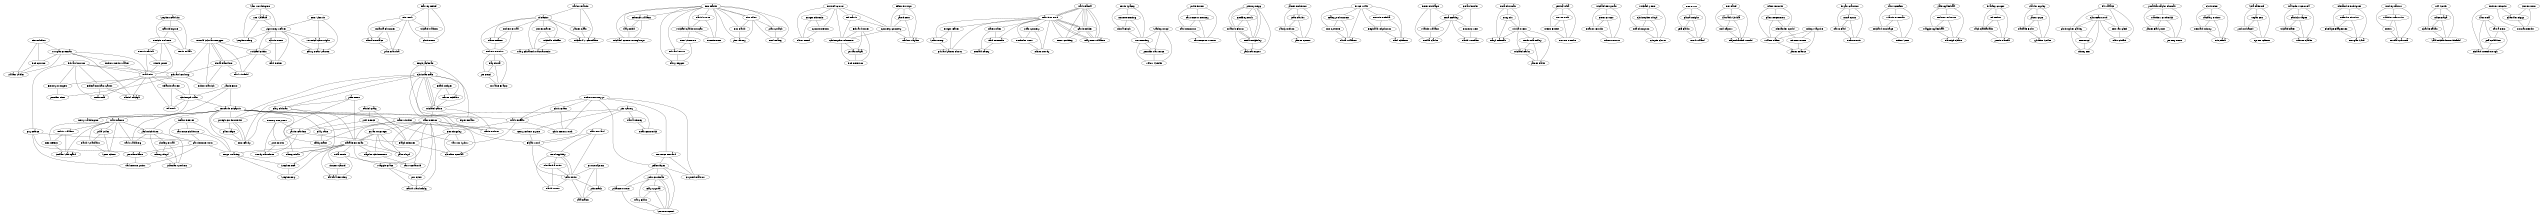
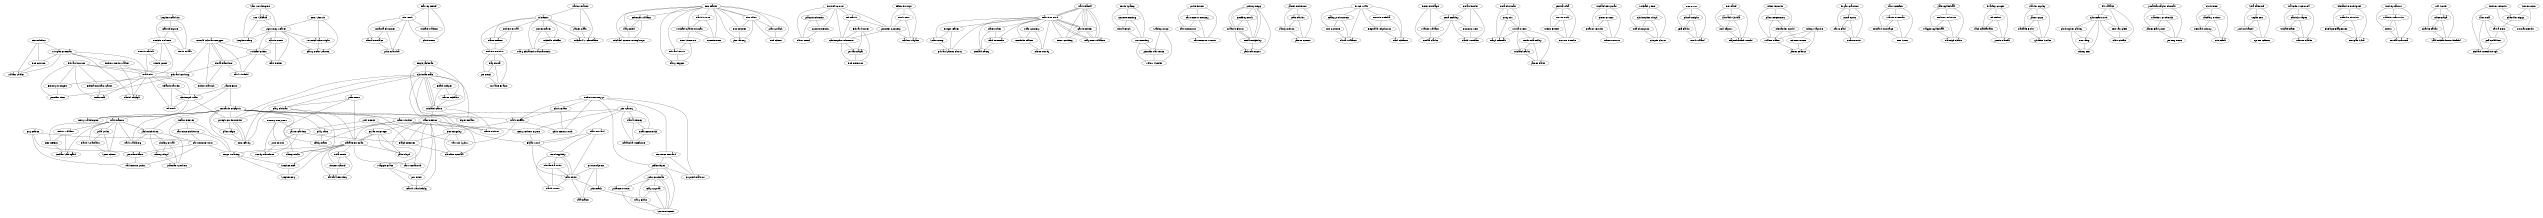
(2085, 14) -> (2103, 12)
(815, 18) -> (815, 18)
(904, 18) -> (904, 18)
none -> (998, 21)
(2521, 23) -> (2508, 23)
none -> (1483, 24)
(740, 29) -> (740, 29)
(891, 29) -> (891, 29)
(1151, 35) -> none
(776, 40) -> (776, 40)
(1024, 40) -> (1024, 40)
(1902, 40) -> (1902, 40)
(2084, 40) -> (2084, 40)
(33, 86) -> (47, 77)
(116, 92) -> (128, 78)
(210, 103) -> (209, 109)
(370, 109) -> none
none -> (634, 143)
(375, 154) -> none
(358, 159) -> (339, 160)
(590, 194) -> (618, 194)
